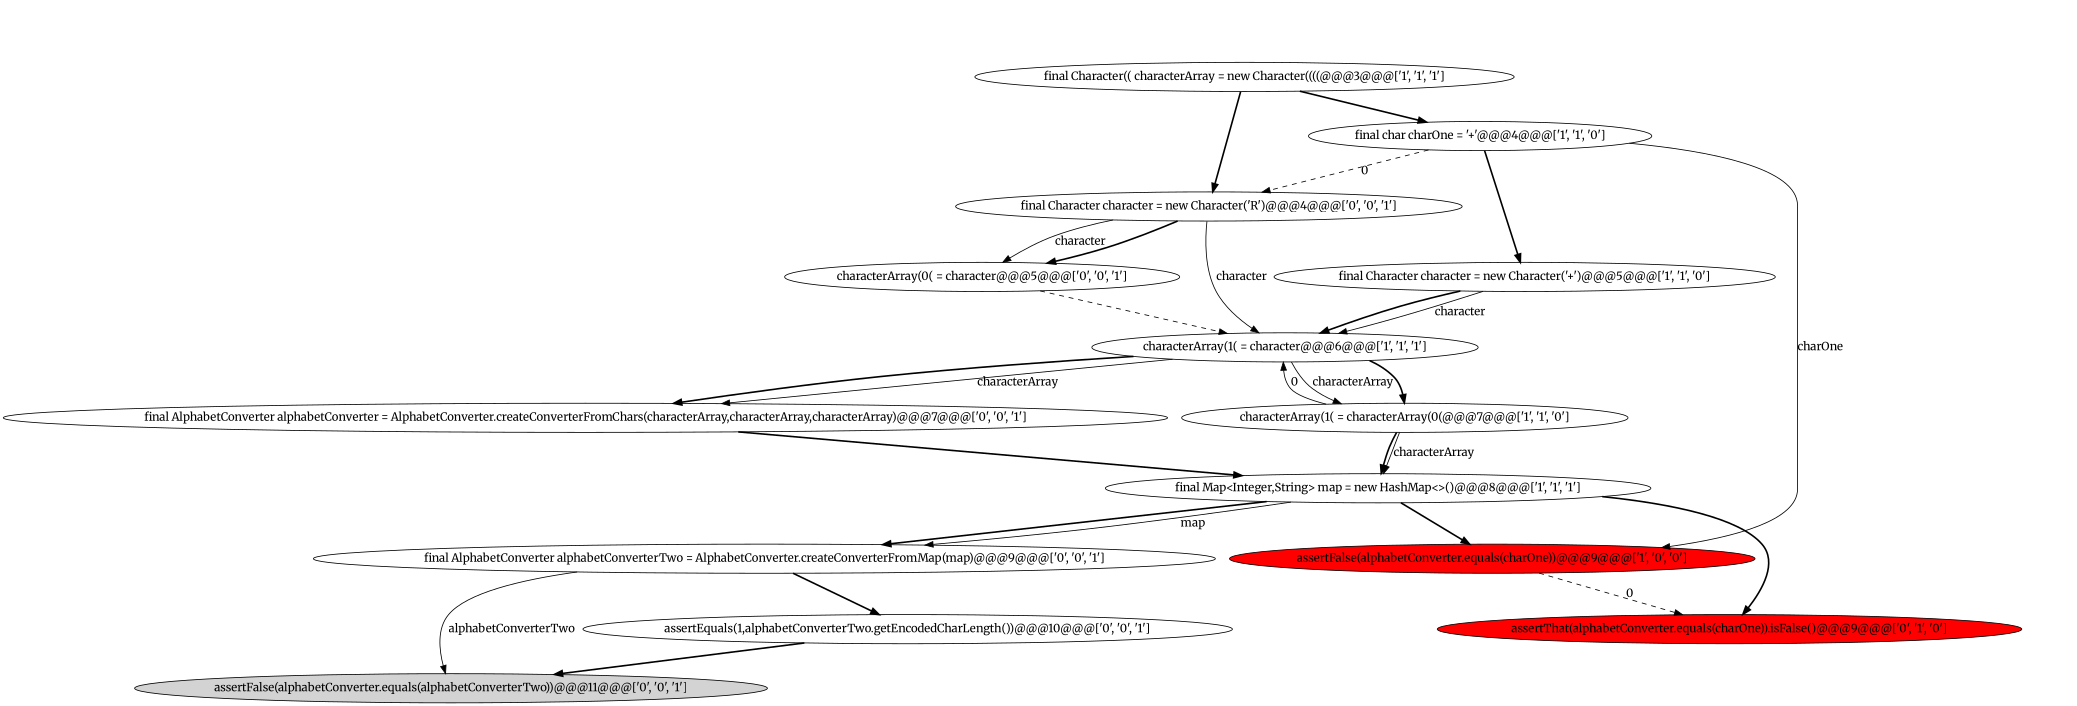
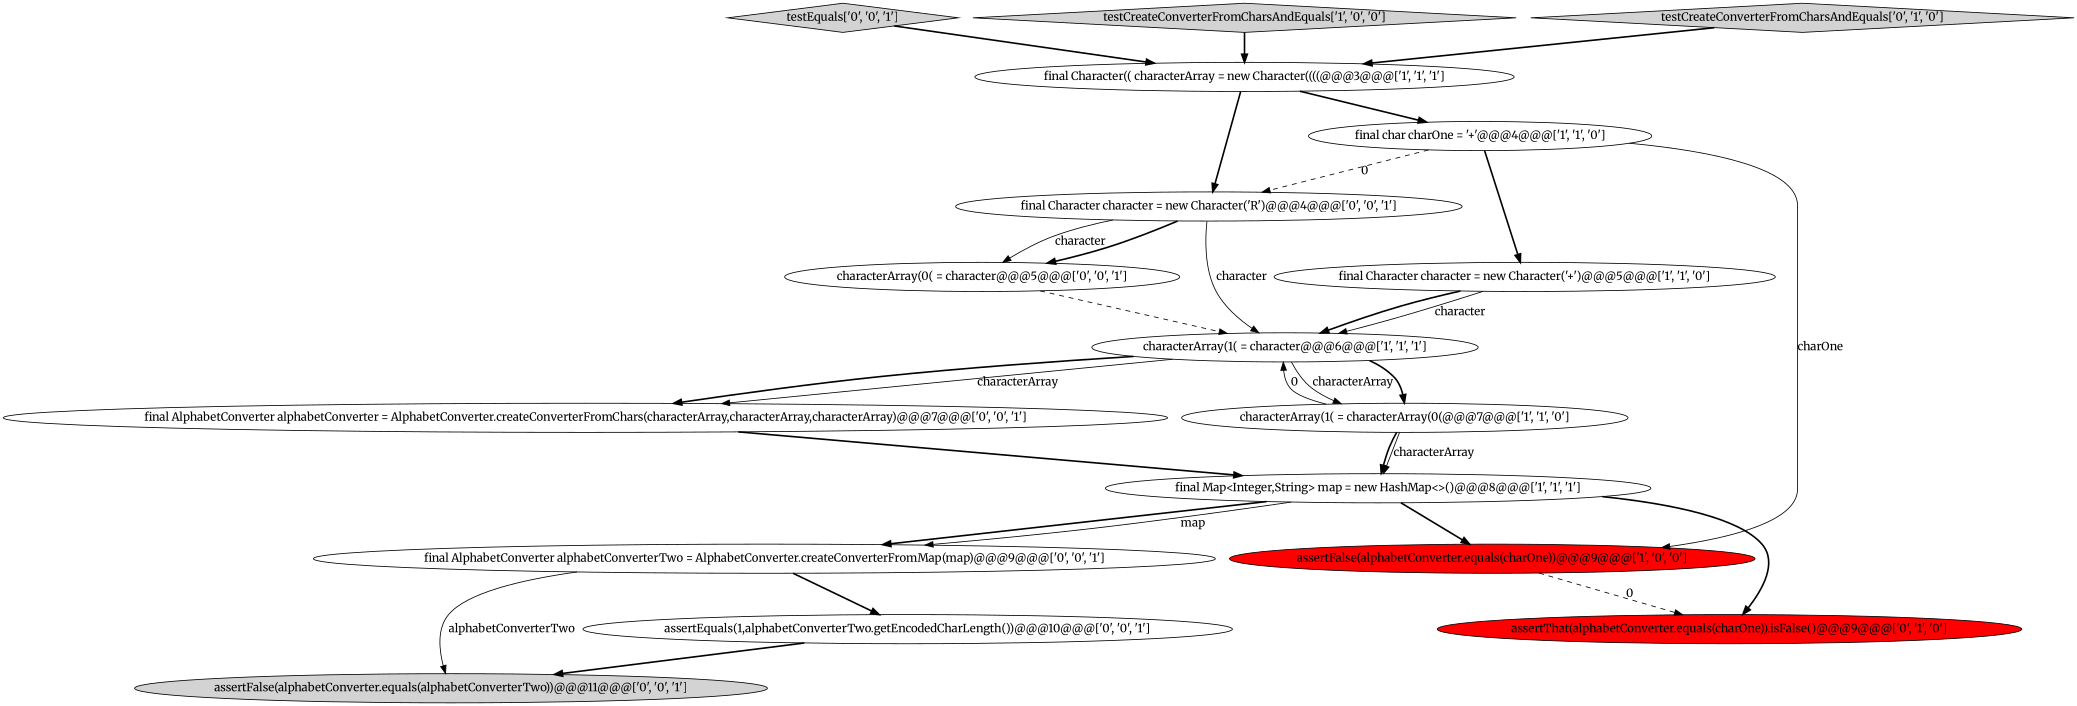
none -> (843, 18)
none -> (1245, 18)
none -> (1802, 18)
